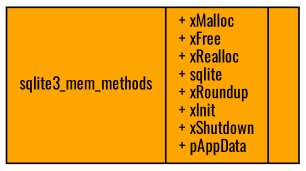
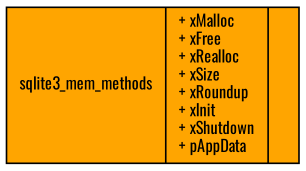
(202, 76) -> (200, 76)
